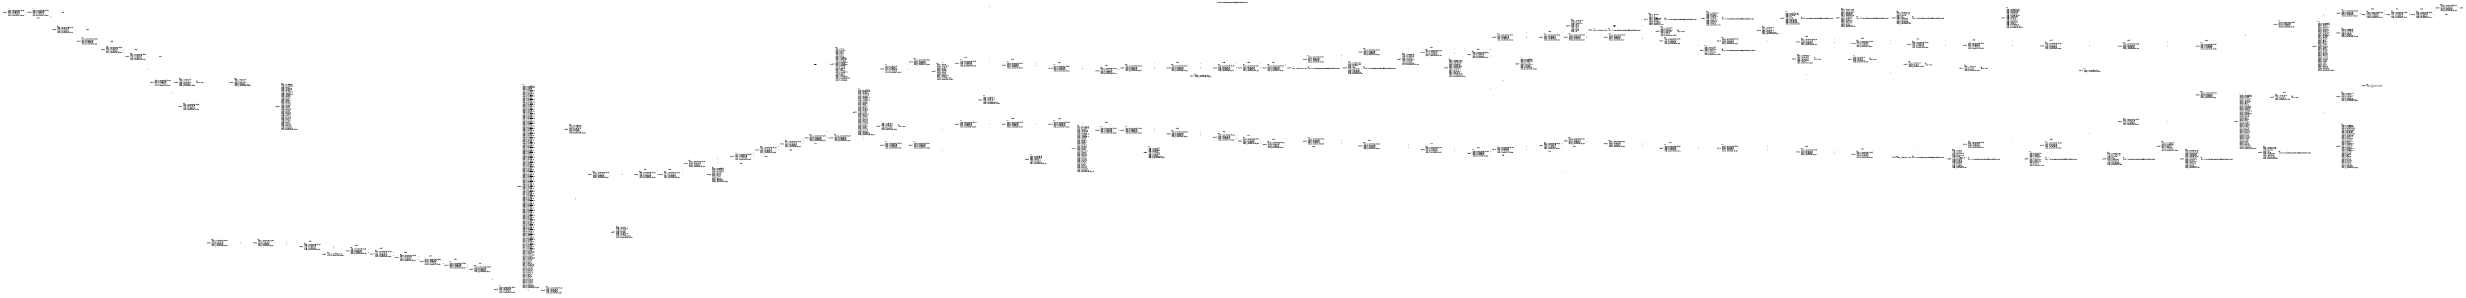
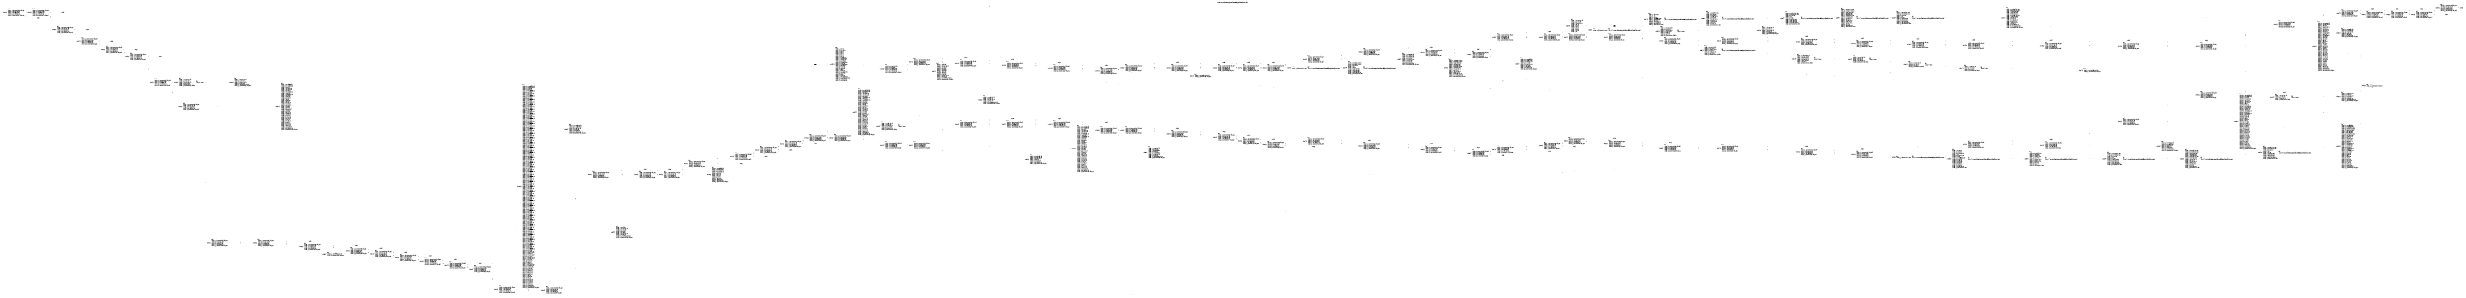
none -> (1614, 138)
